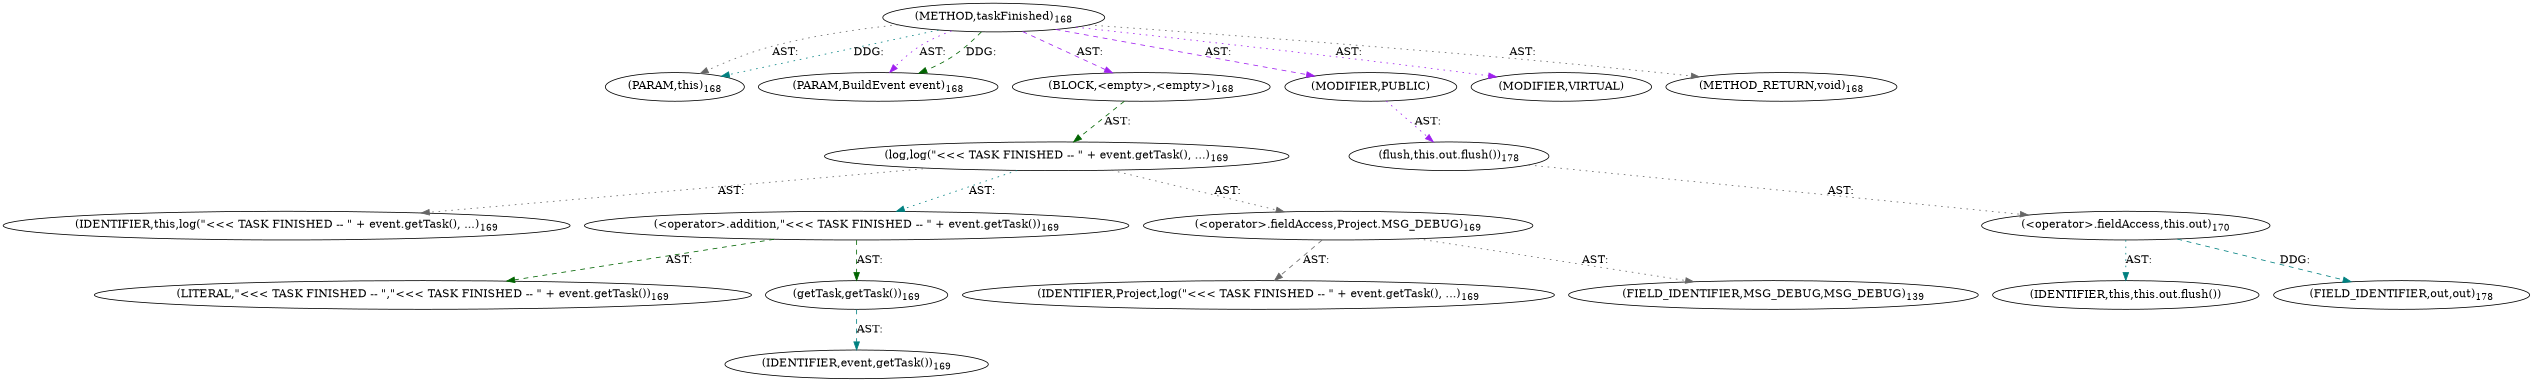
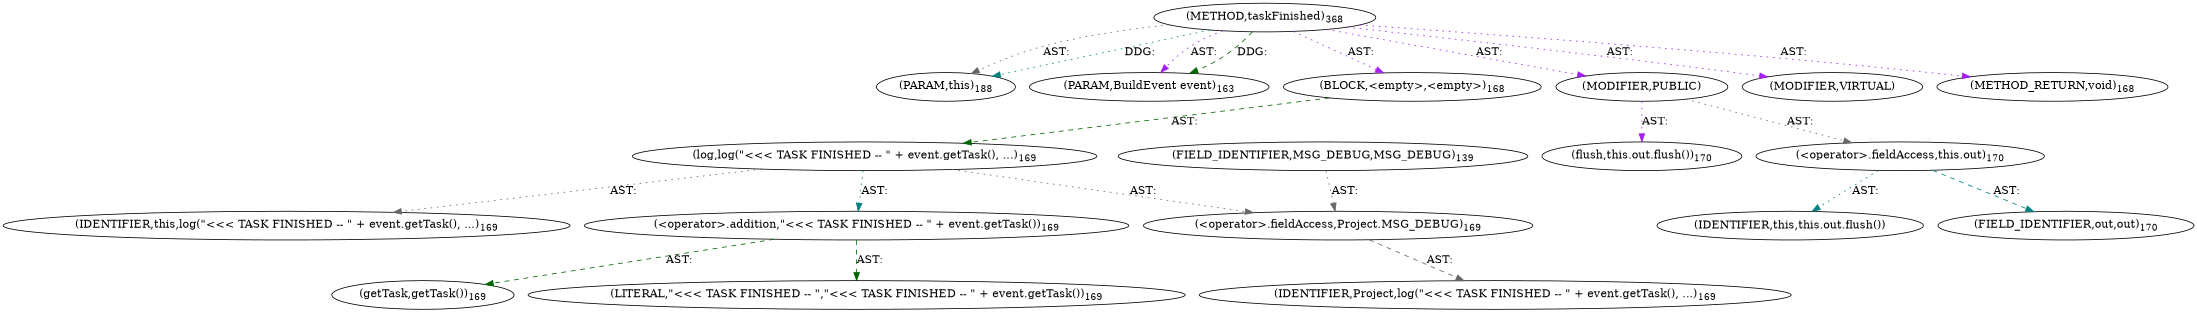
(1064, 16) -> (1335, 16)
(1390, 48) -> (1661, 48)
(1064, 51) -> (1335, 51)
(1181, 52) -> (1452, 52)
(713, 86) -> (984, 86)
(955, 86) -> (1226, 86)
(1510, 155) -> (1703, 155)
(1774, 190) -> (1765, 120)
(1552, 260) -> (1330, 187)
(2297, 260) -> (2009, 191)
(2485, 294) -> (2149, 224)
(857, 364) -> none
